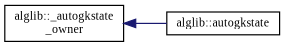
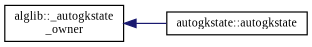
(223, 23) -> (237, 23)
